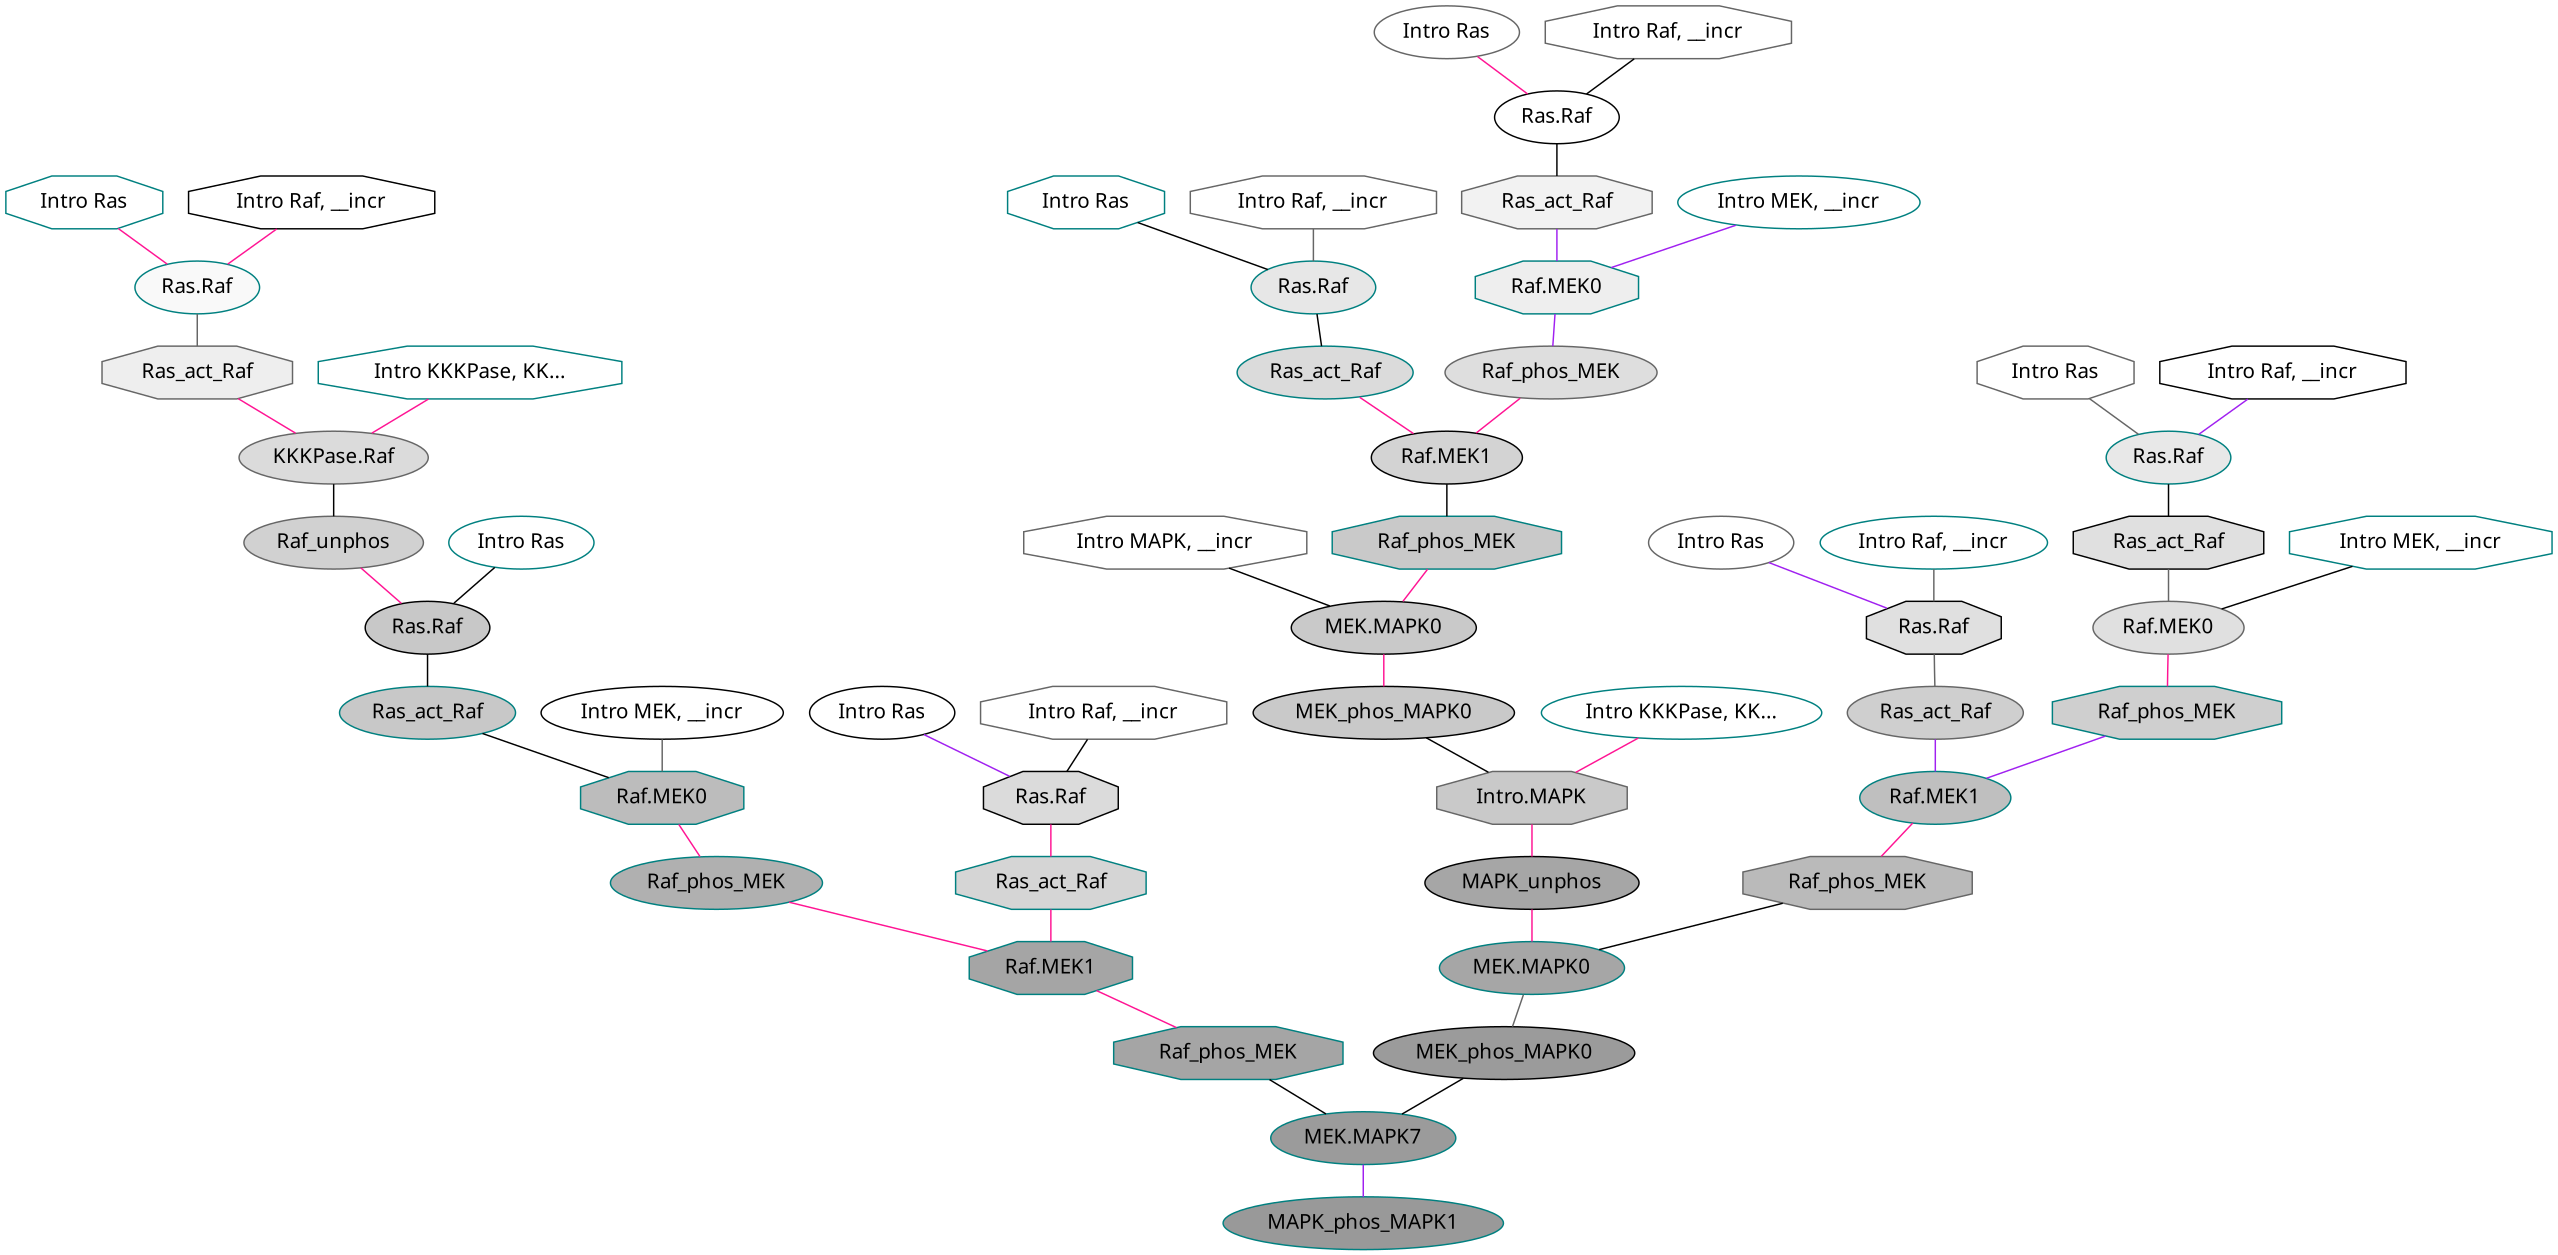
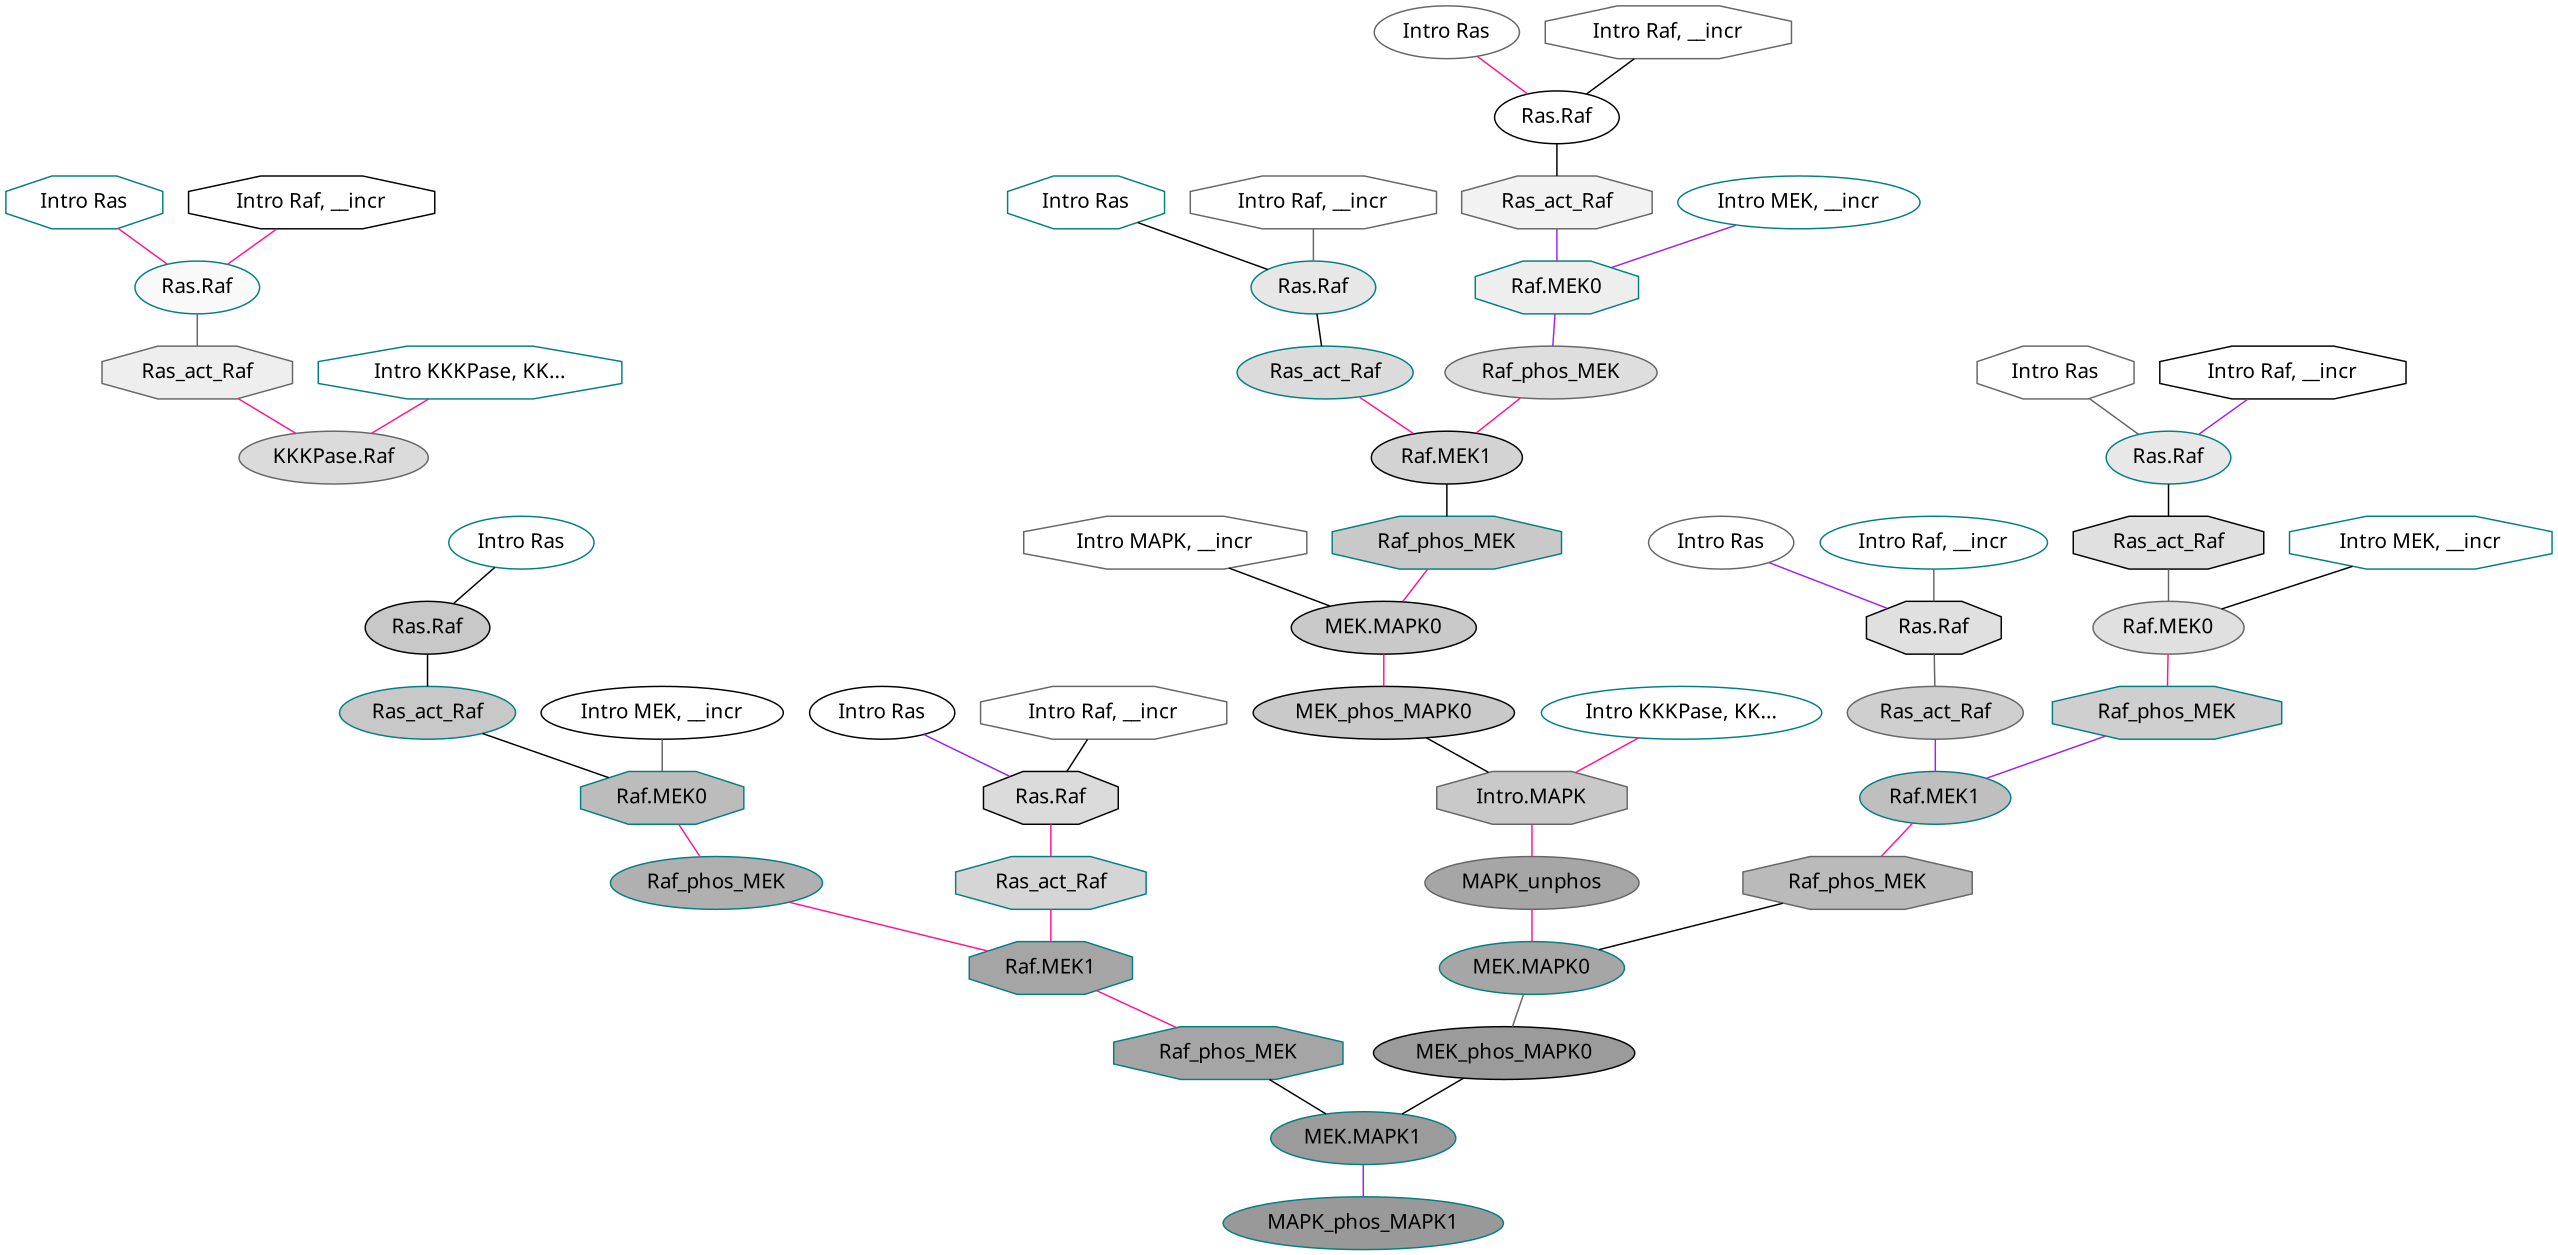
(334, 543) -> none
(1532, 883) -> (1532, 883)
(1363, 1138) -> (1363, 1138)
